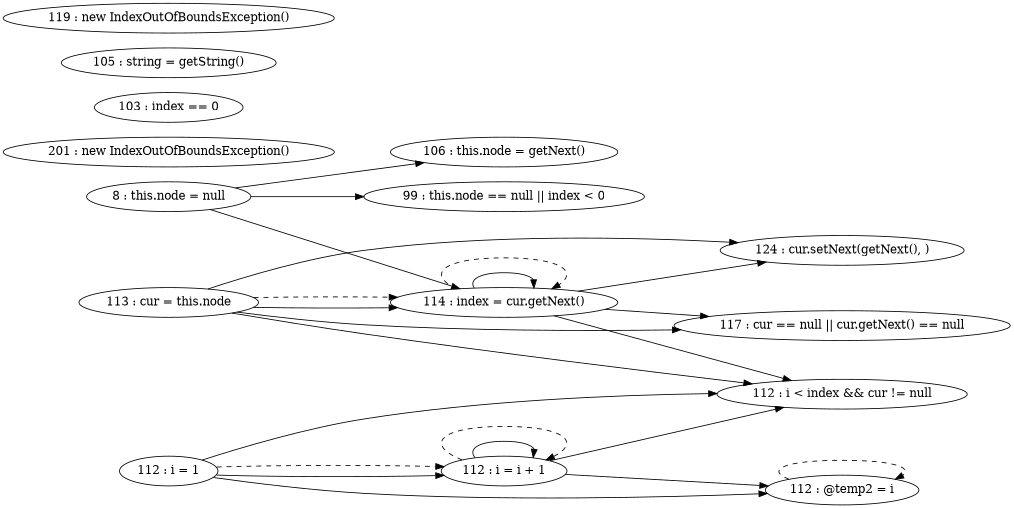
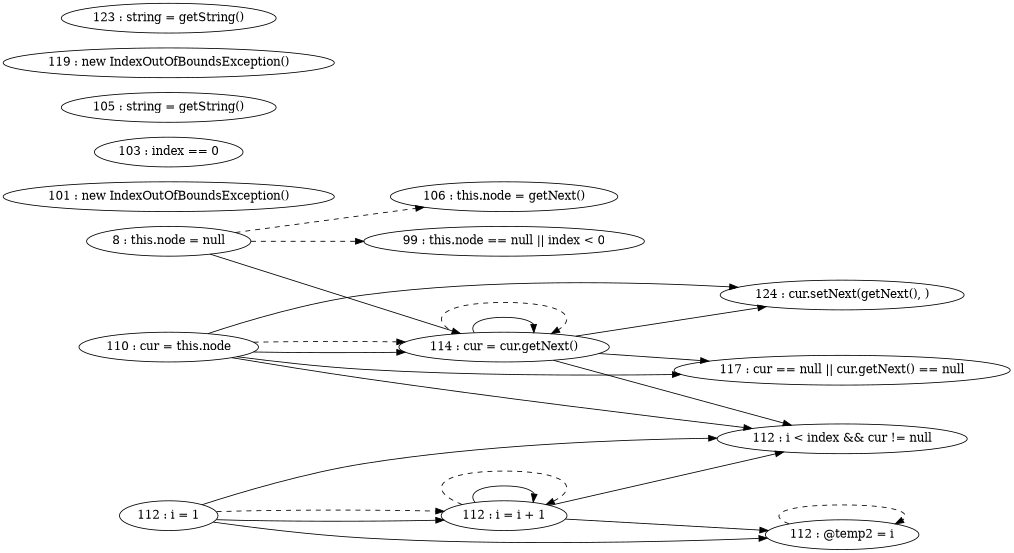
none -> (169, 18)
(169, 152) -> (169, 197)
(326, 176) -> (326, 220)
(303, 197) -> (303, 241)
(169, 302) -> (169, 347)
(504, 302) -> (504, 347)
